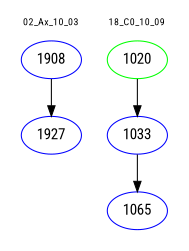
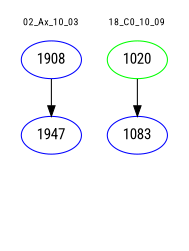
(51, 135) -> (51, 135)
(137, 135) -> (137, 135)
(137, 211) -> none
